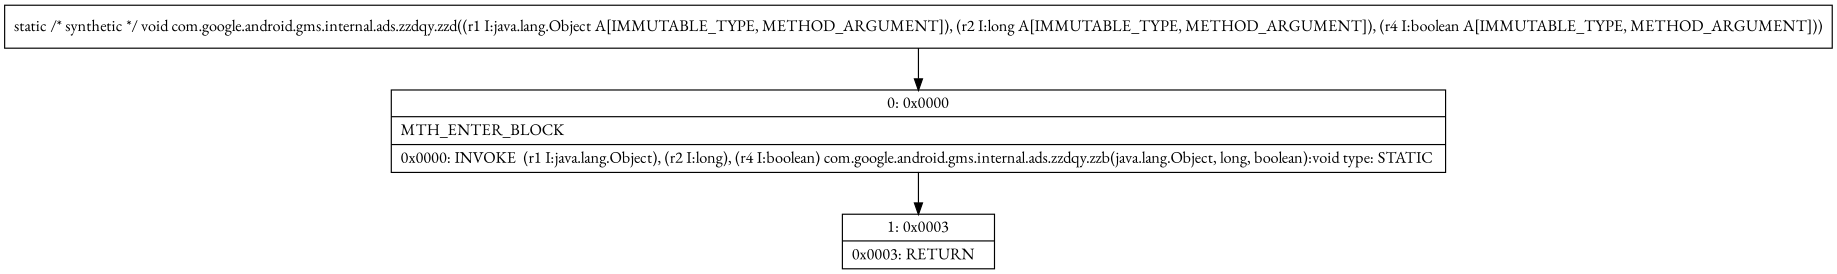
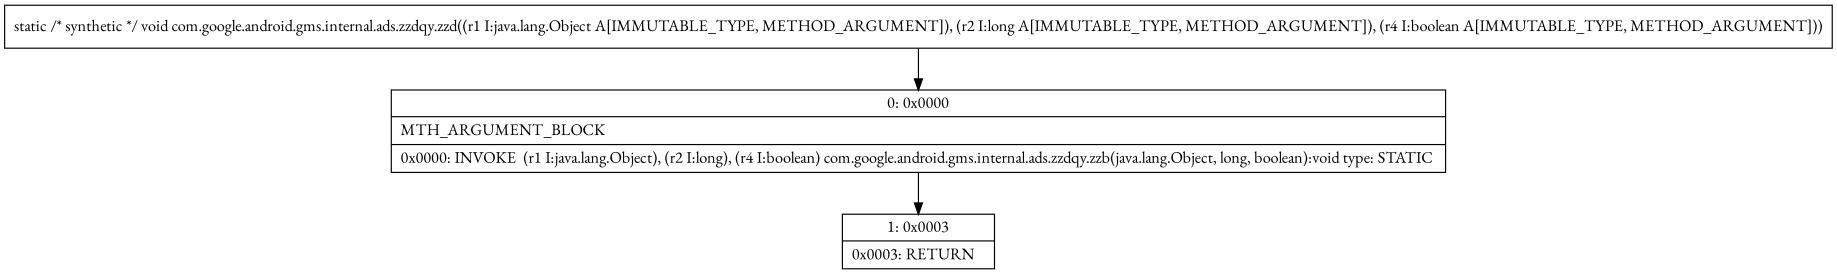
(483, 130) -> (503, 130)
